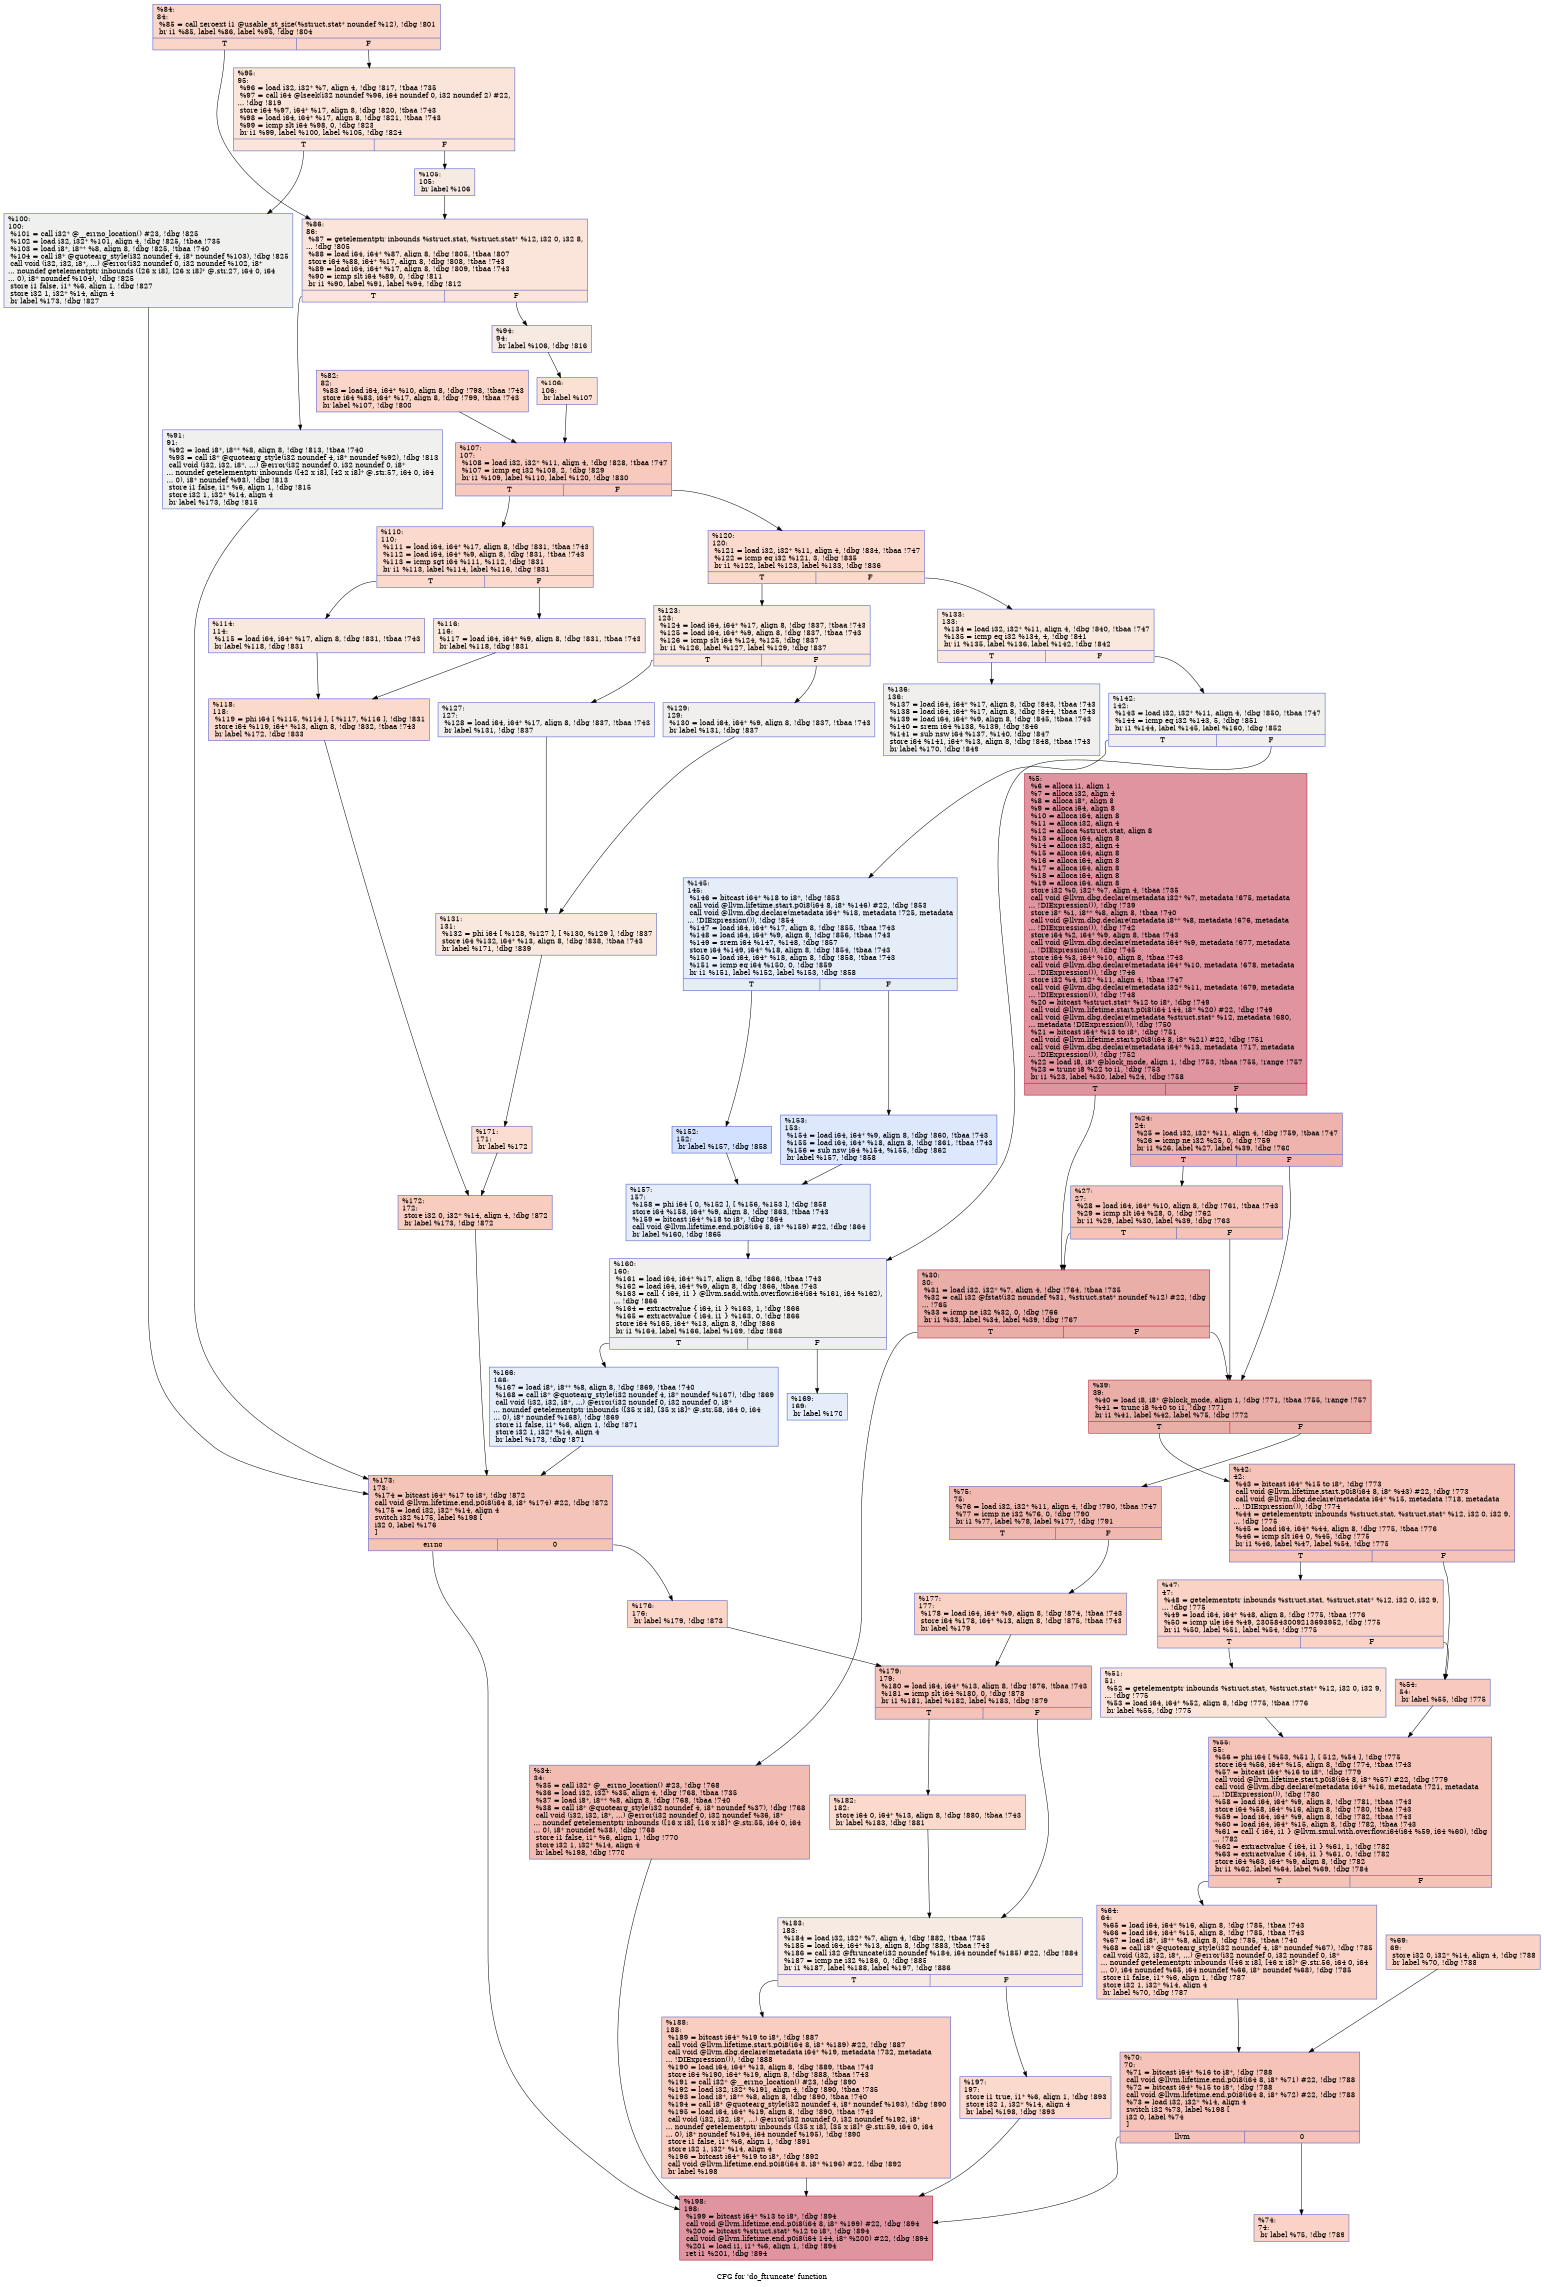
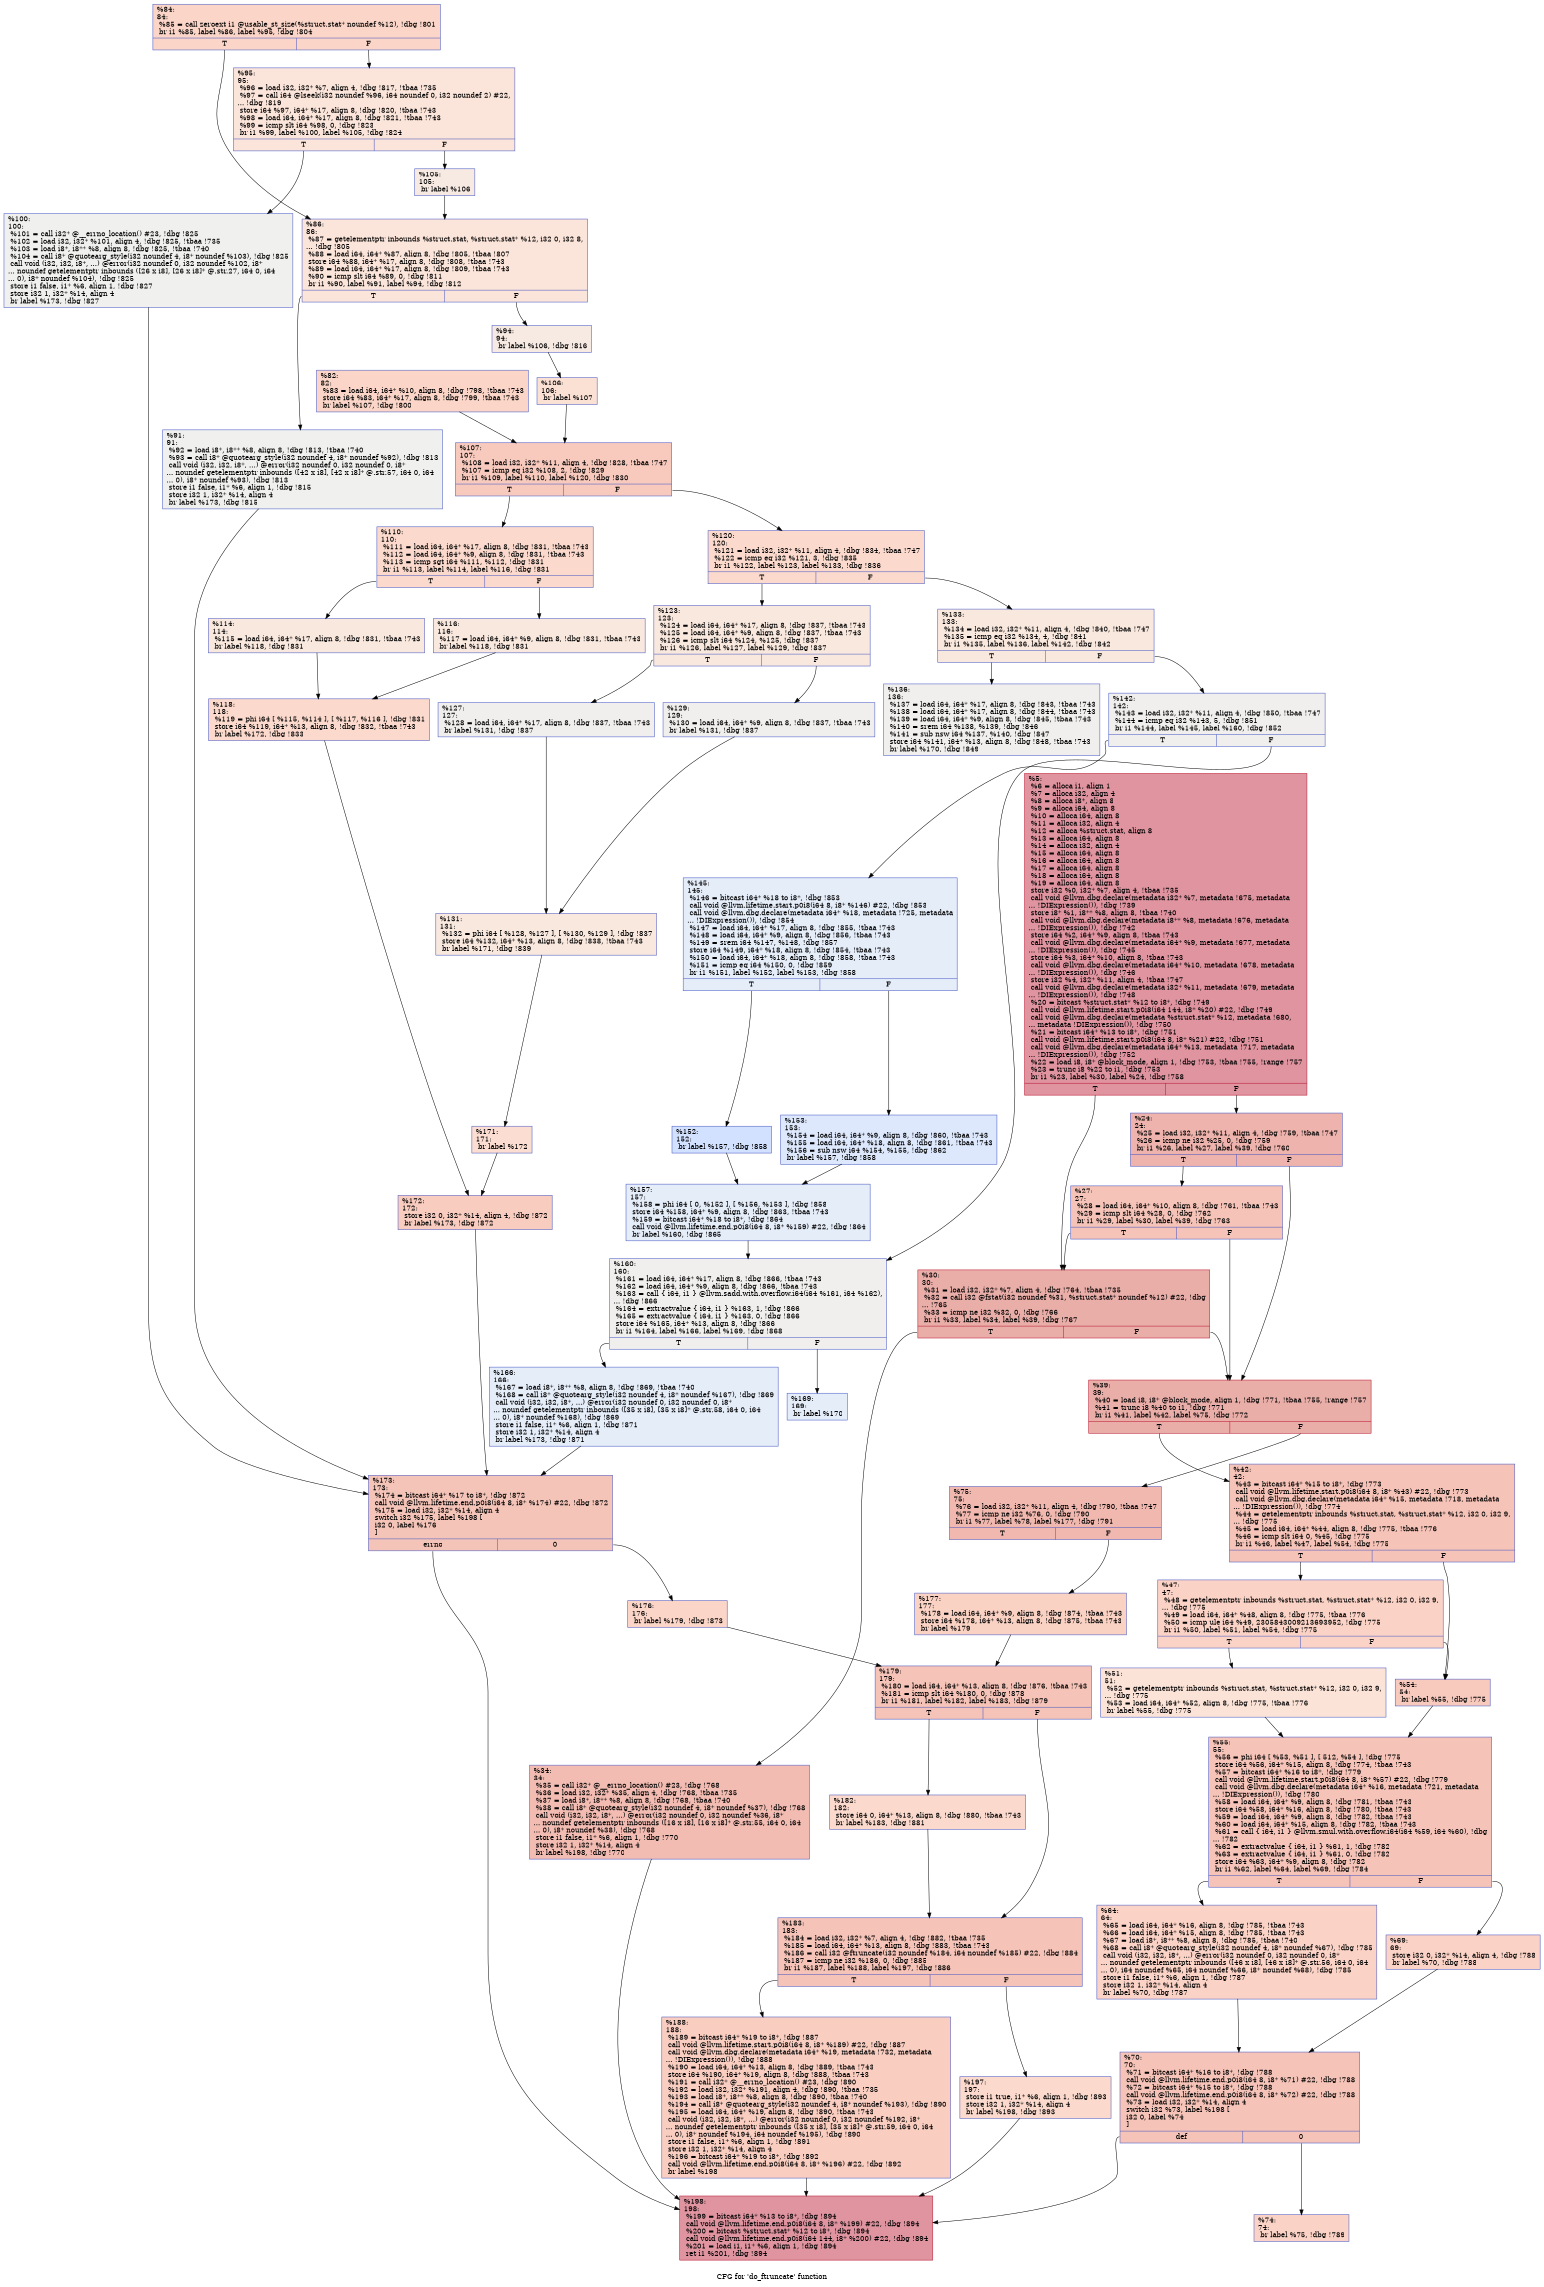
none -> (1497, 1905)
(930, 1952) -> (930, 1952)
(1182, 2137) -> (1181, 2137)
